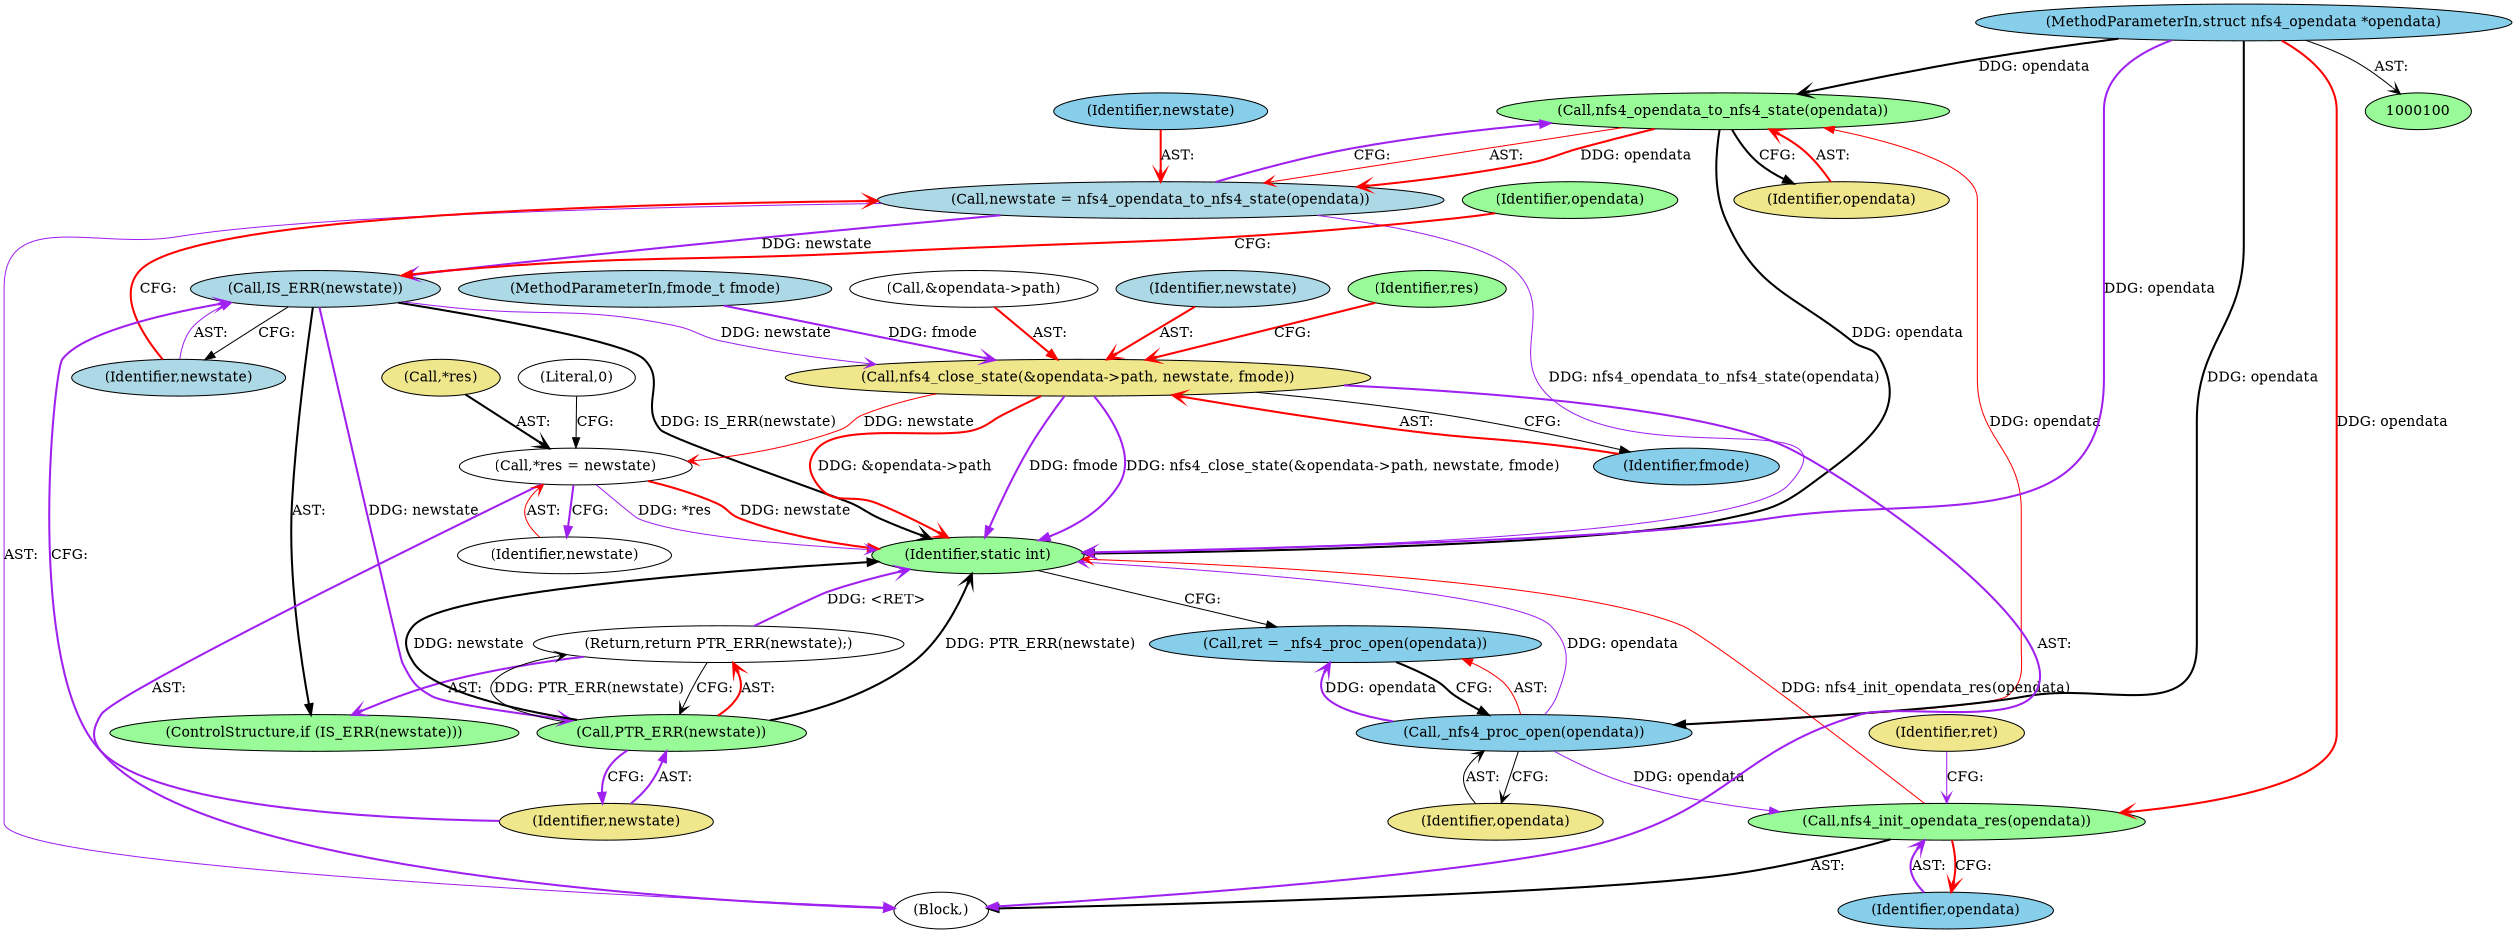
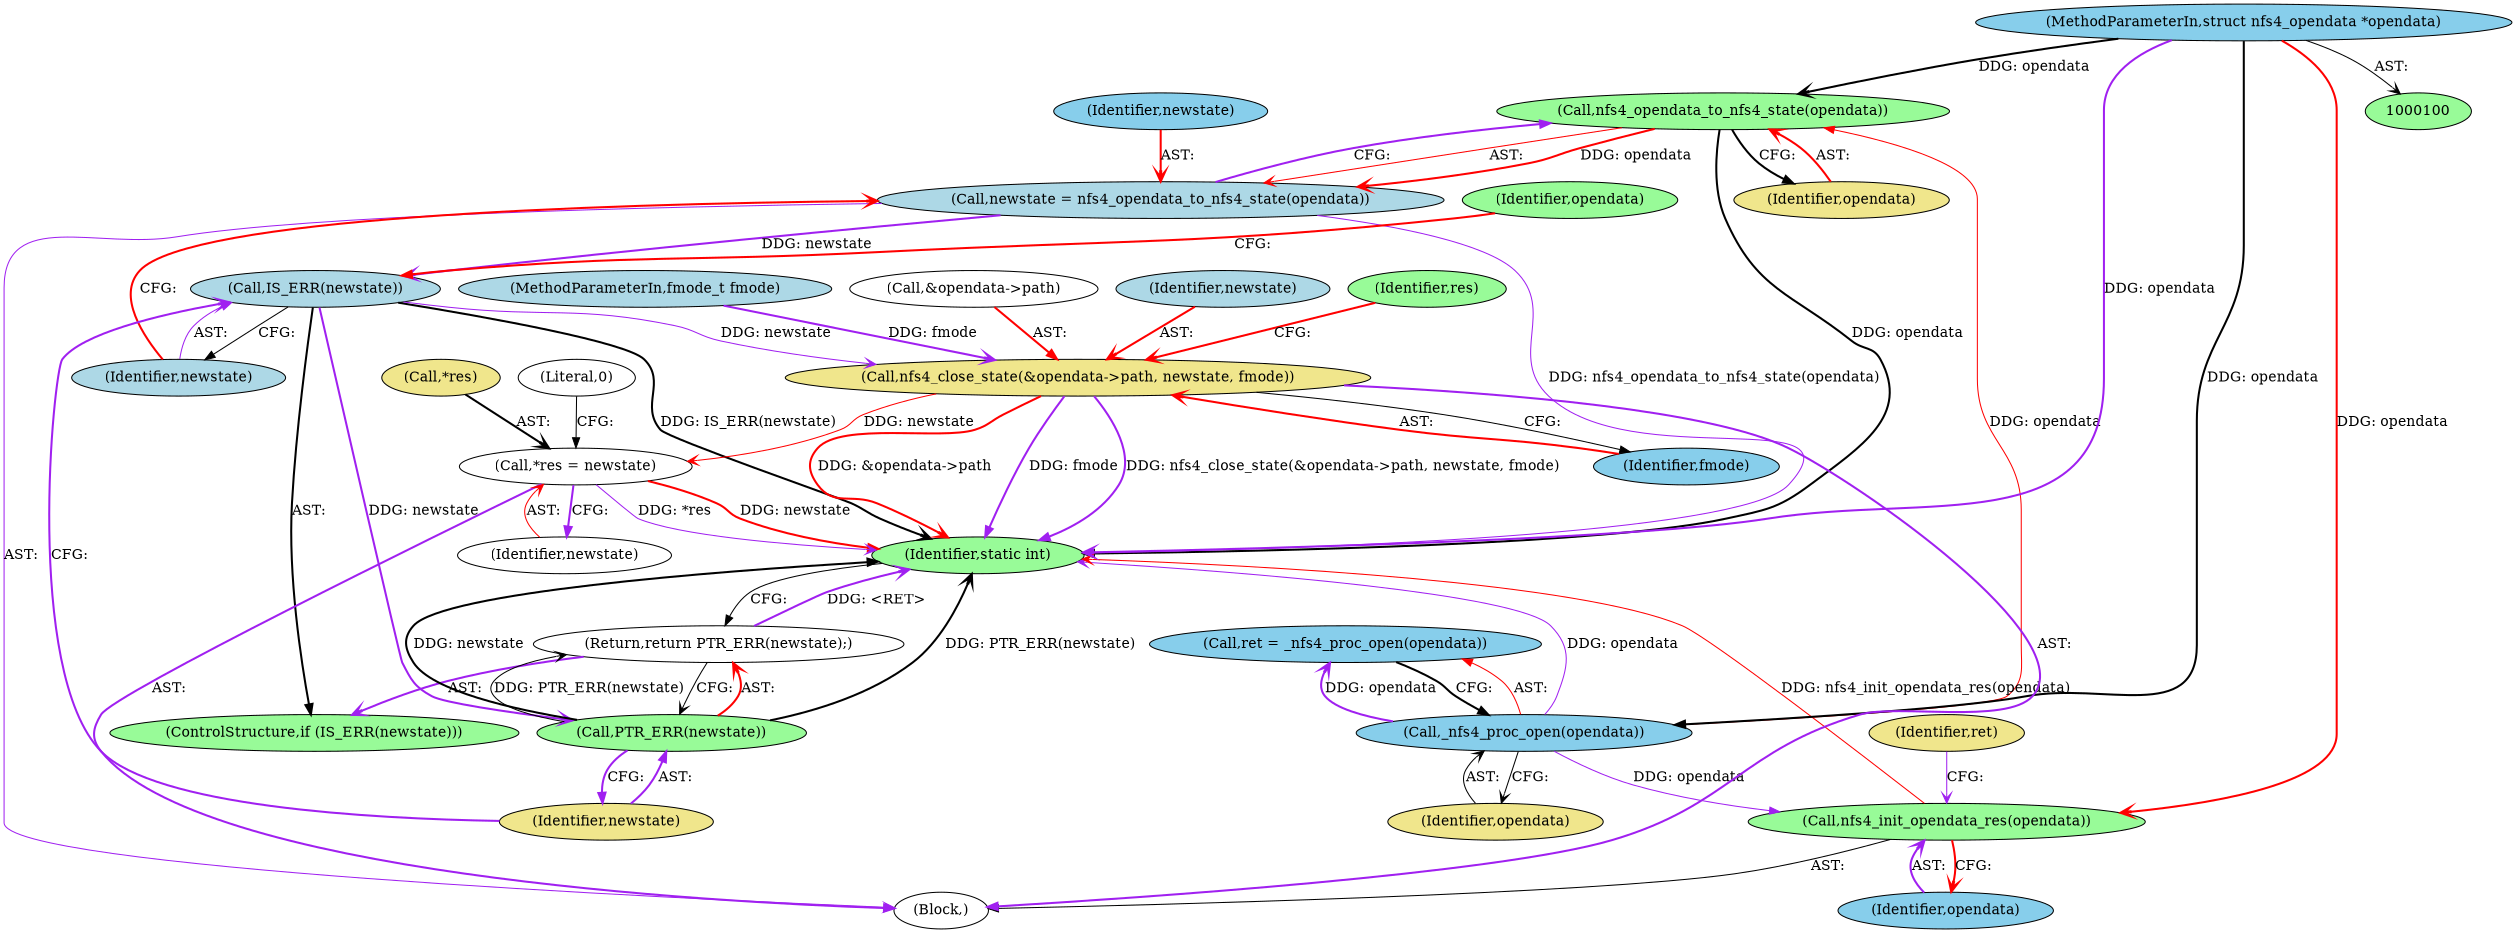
(1152, 598) -> (799, 576)
(1447, 894) -> (1447, 894)
